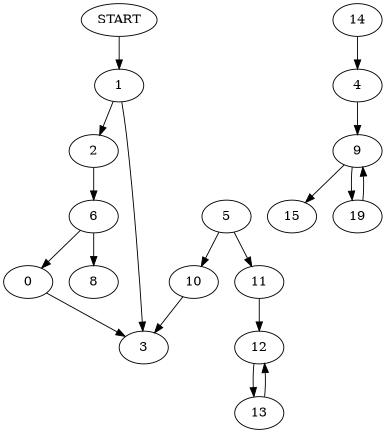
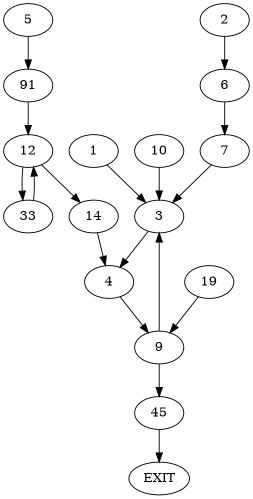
(119, 20) -> none
(108, 114) -> none
(351, 179) -> (159, 287)
none -> (58, 180)
(292, 217) -> (159, 413)
(212, 245) -> none
none -> (137, 246)
(28, 282) -> (225, 151)
(94, 282) -> none
(259, 282) -> (28, 86)
(259, 413) -> (28, 217)
none -> (159, 479)
